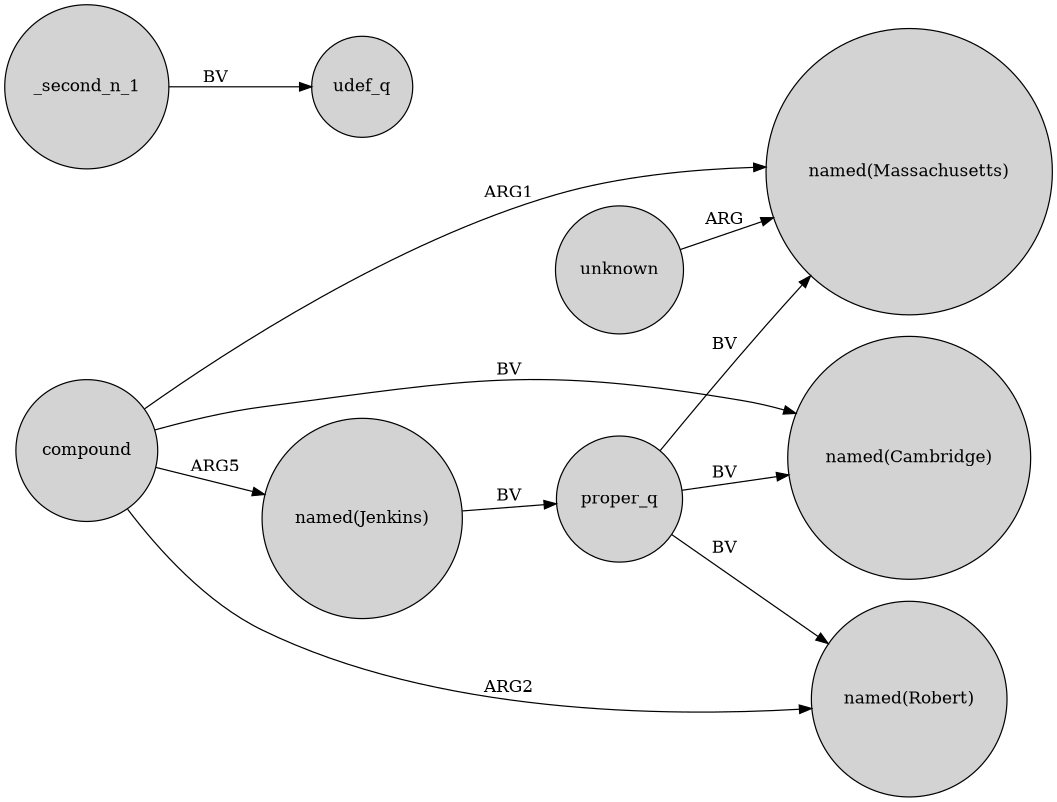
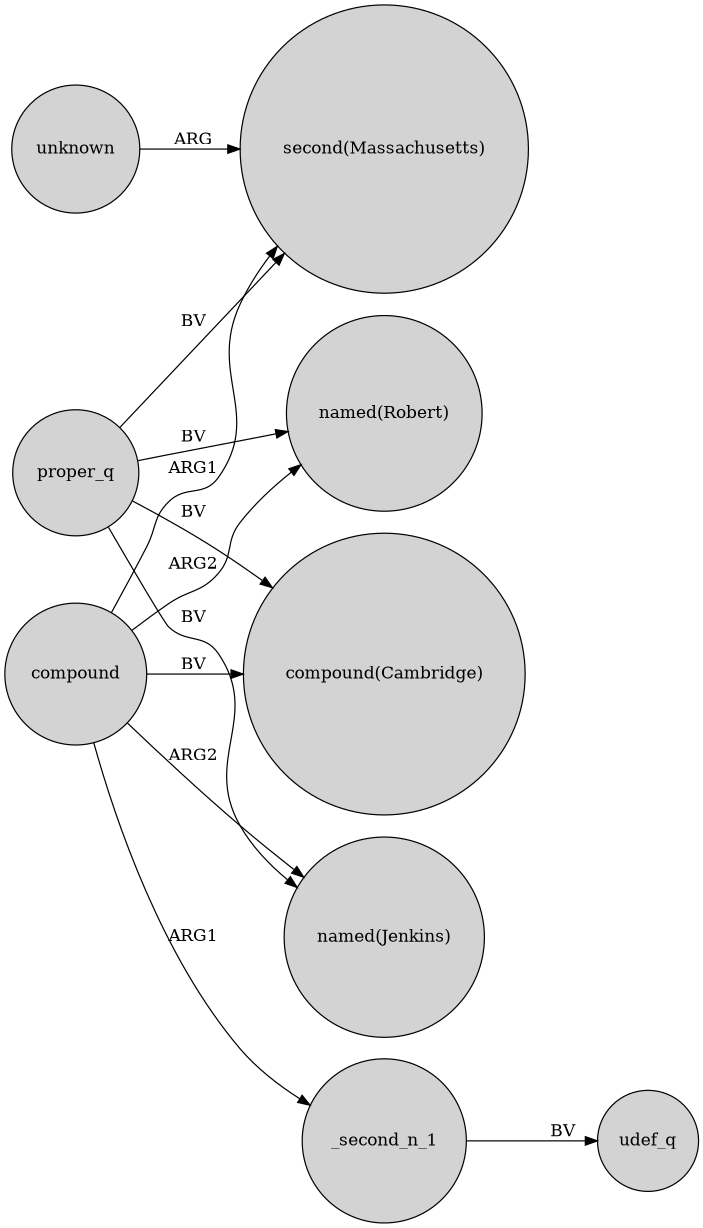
(909, 172) -> (384, 149)
(909, 458) -> (384, 674)
(215, 467) -> (193, 756)
(503, 508) -> (233, 689)
none -> (169, 938)
